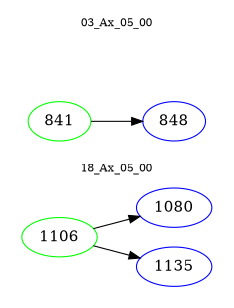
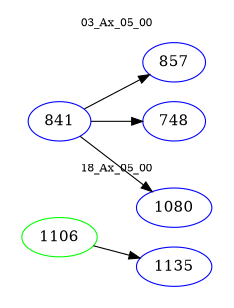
none -> (174, 62)
(60, 121) -> (60, 121)
(174, 121) -> (174, 121)
(111, 224) -> (118, 166)
